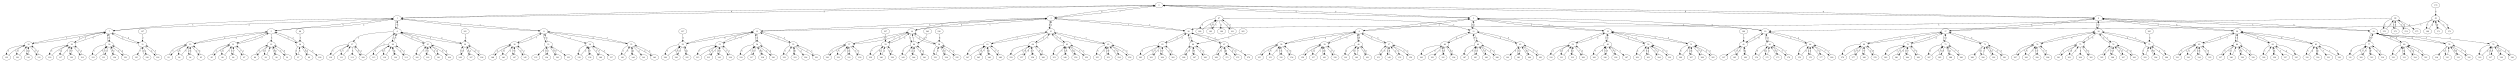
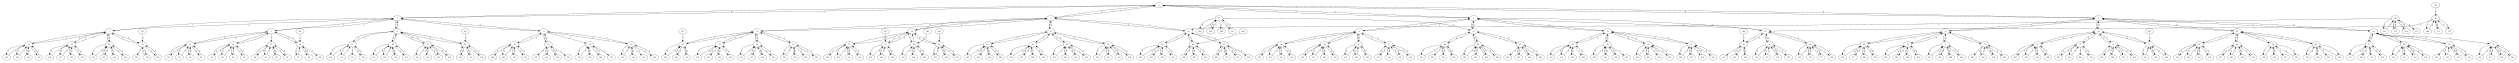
(380, 45) -> (372, 34)
